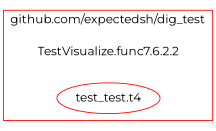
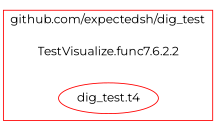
(108, 98) -> (108, 98)
